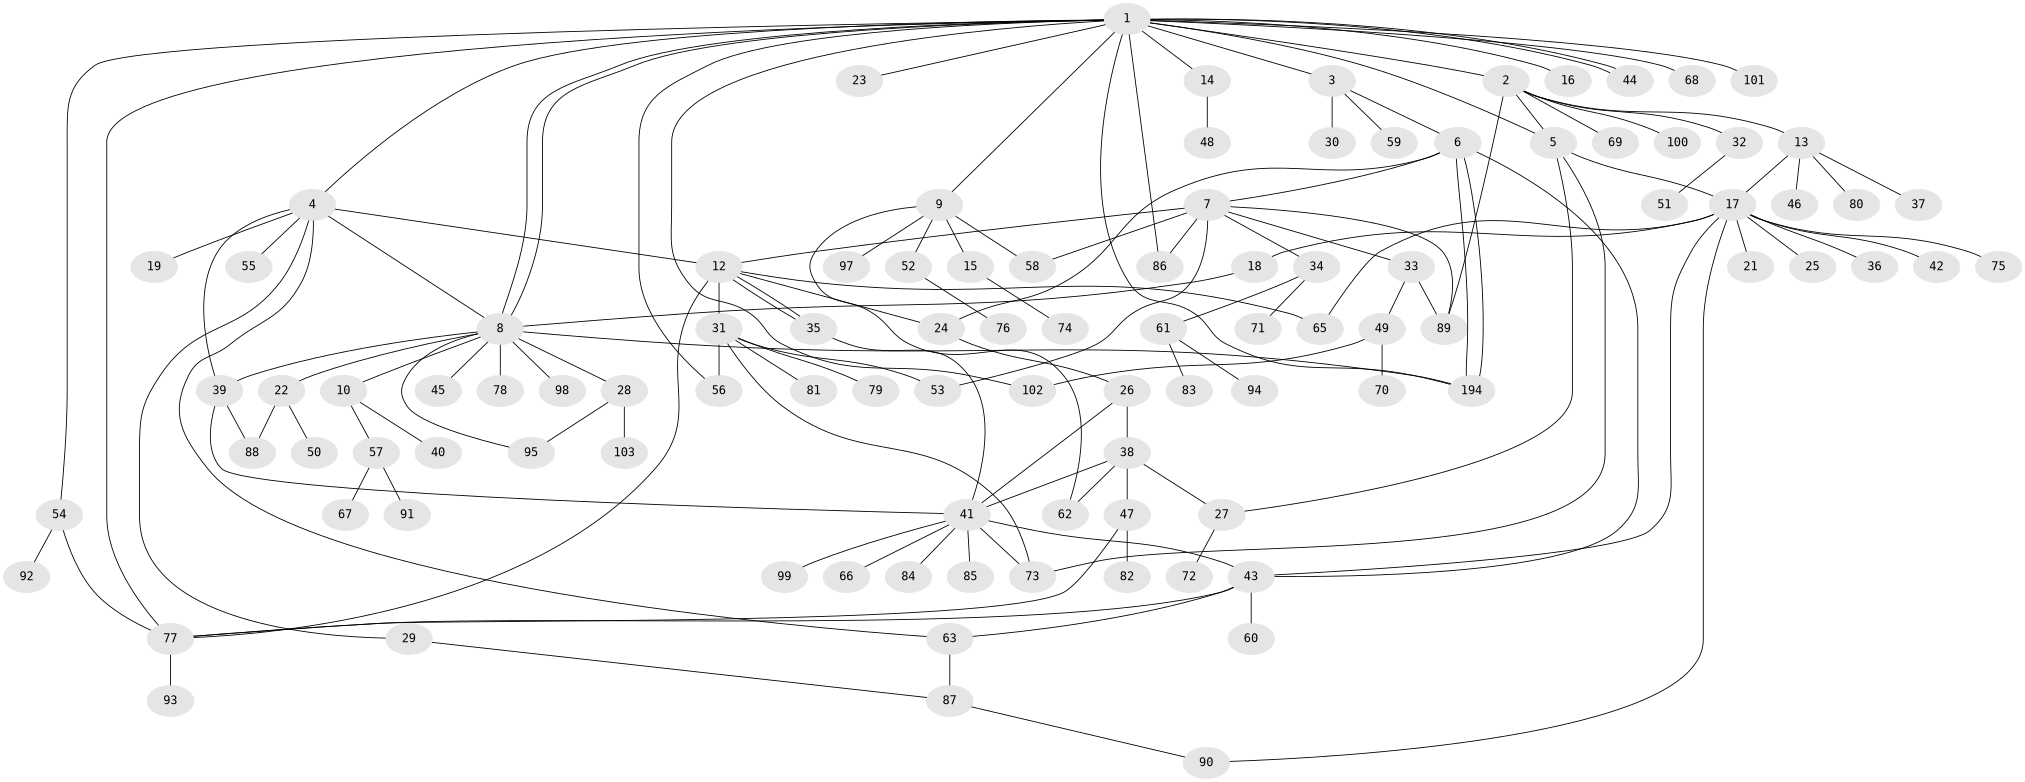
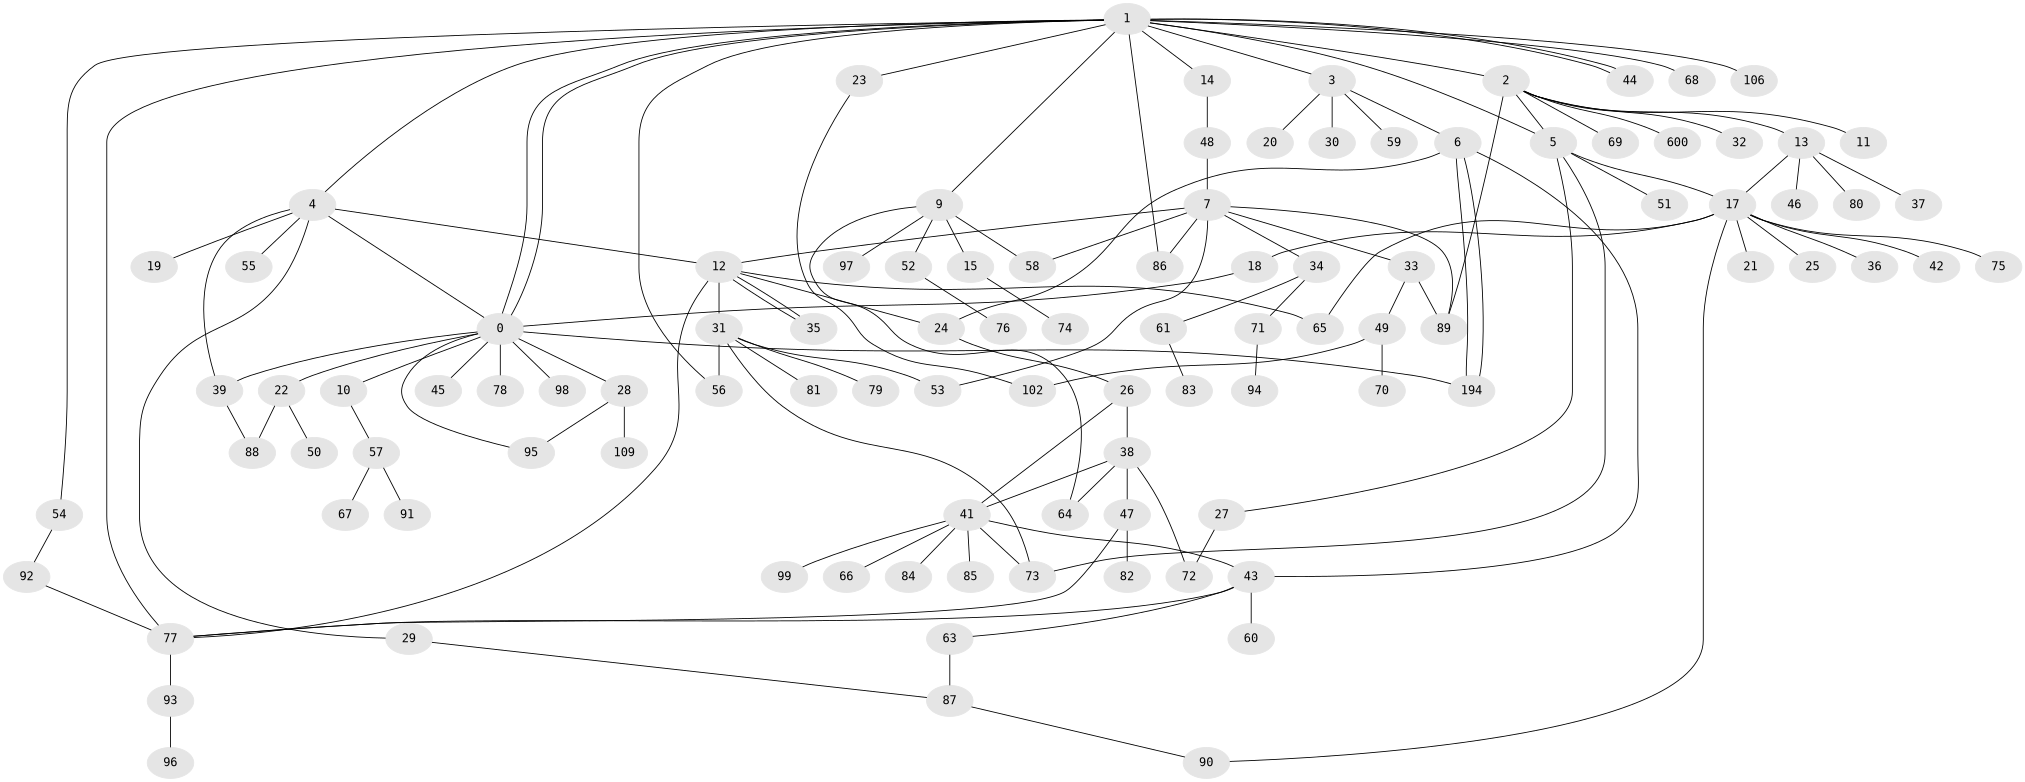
(1568, 81) -> none
(1754, 81) -> (1754, 81)
none -> (1270, 143)
(1677, 143) -> (1677, 143)
none -> (1863, 143)
(672, 156) -> (803, 269)
(1702, 174) -> (1609, 174)
(1336, 182) -> (1207, 172)
(1183, 307) -> none
(500, 329) -> (500, 329)
(1207, 359) -> (1257, 352)
(958, 364) -> none
(438, 453) -> none
(624, 453) -> (624, 453)
(1175, 484) -> (1165, 513)
(549, 500) -> none
(1065, 515) -> (1065, 515)
(1629, 539) -> none
(402, 559) -> none
(94, 592) -> (99, 608)
none -> (170, 763)
